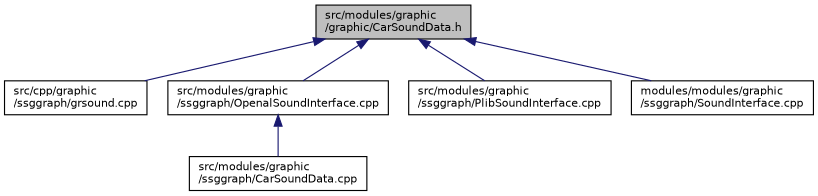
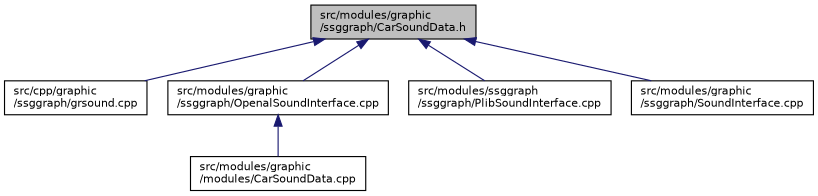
(393, 22) -> (393, 22)
(510, 98) -> (510, 98)
(722, 98) -> (722, 98)
(278, 174) -> (278, 174)
